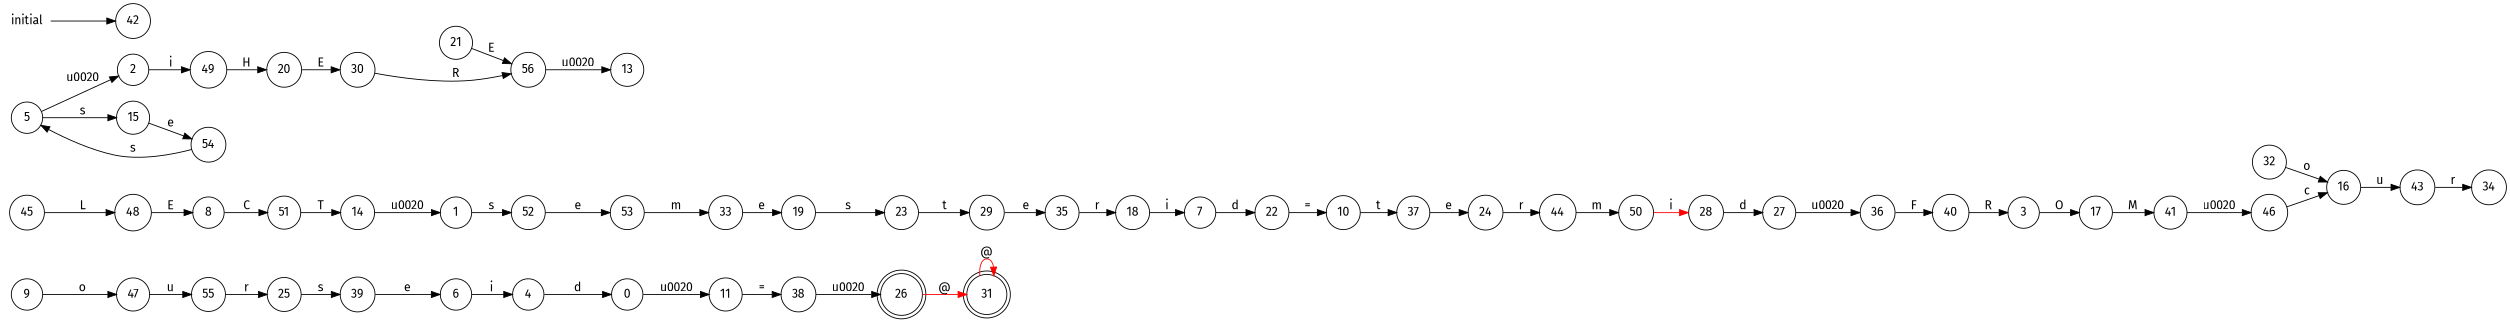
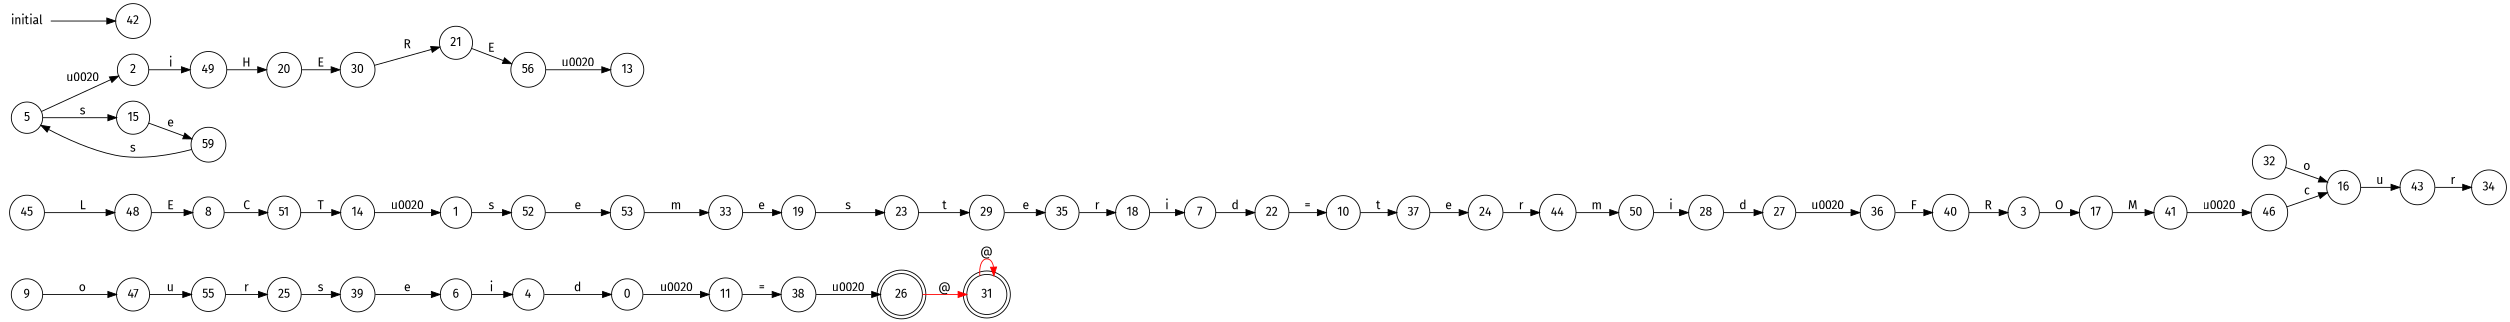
(439, 81) -> (403, 57)
(208, 145) -> (208, 145)
(1667, 213) -> (1667, 213)
